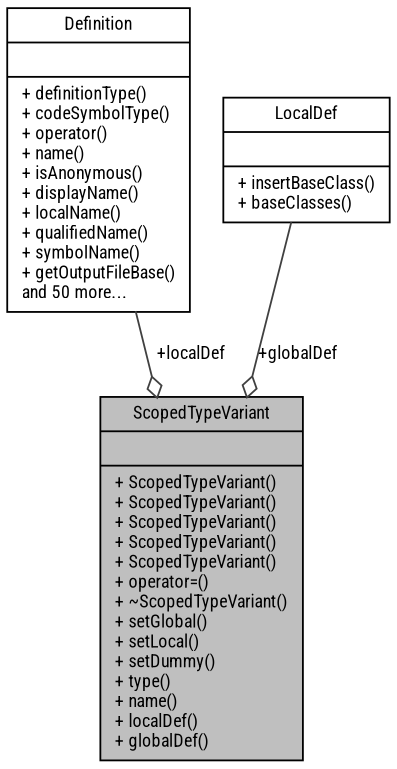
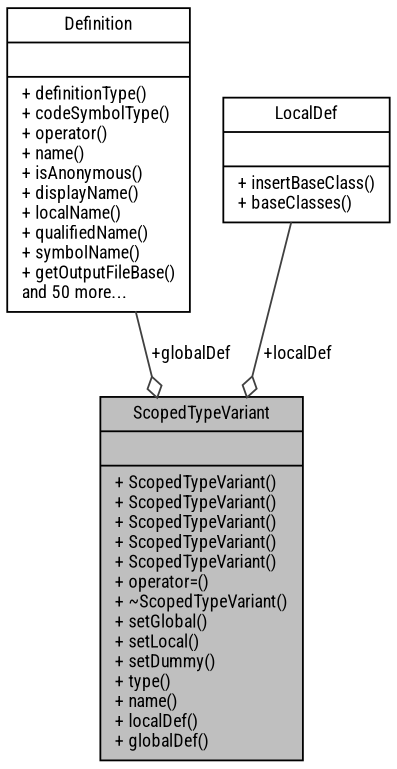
(189, 354) -> (189, 354)
(296, 354) -> (296, 354)
